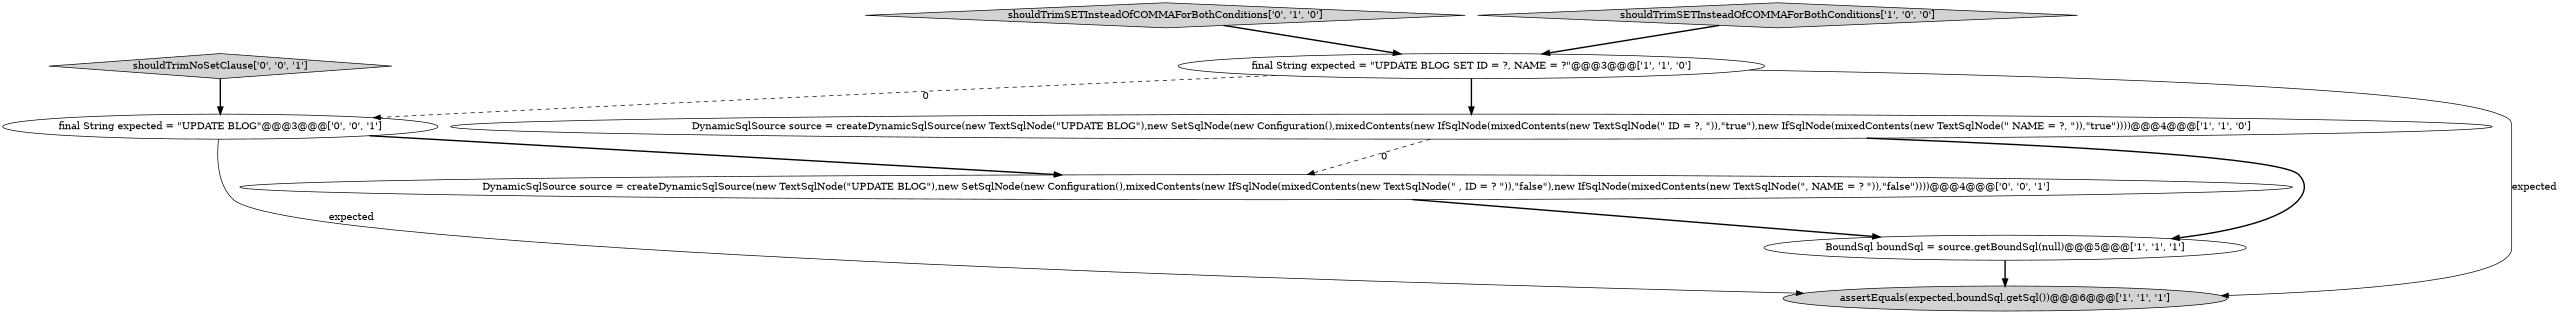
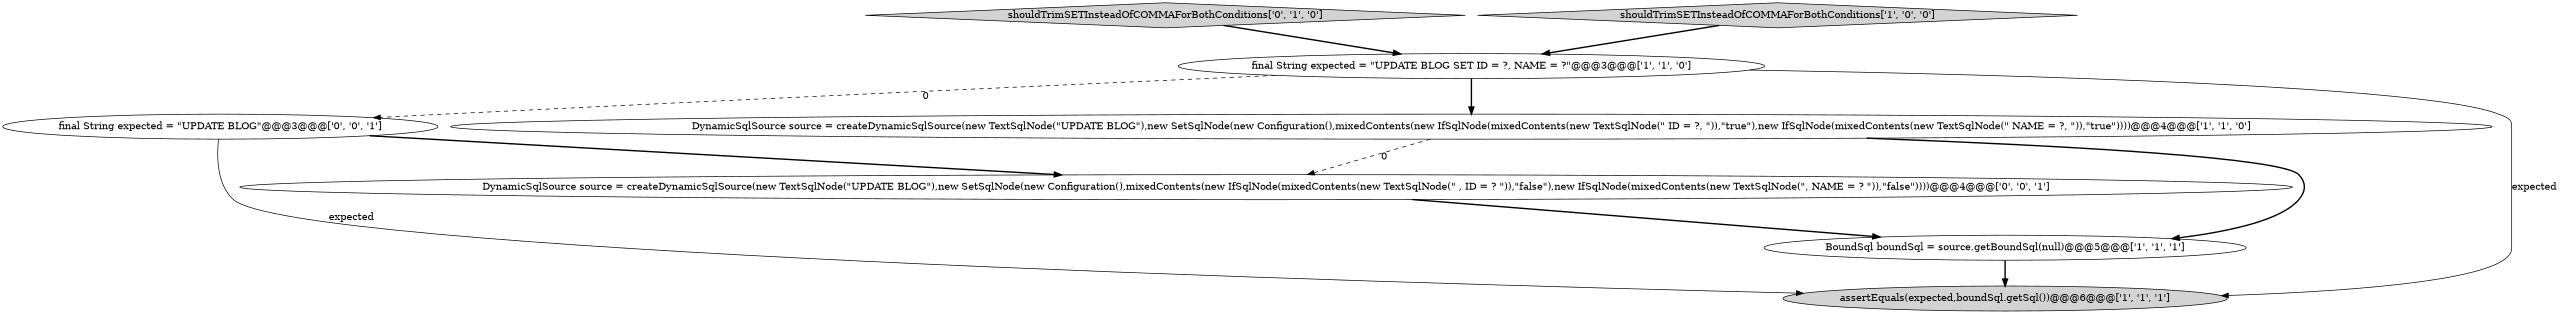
(220, 66) -> none
